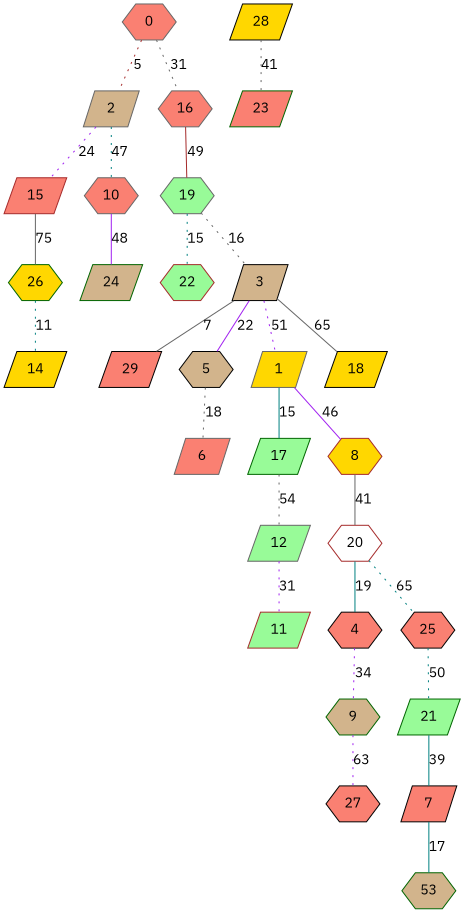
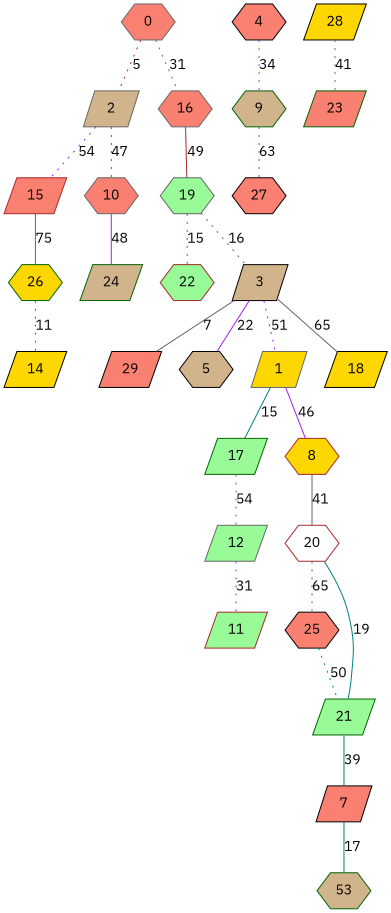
(87, 152) -> (87, 152)
(202, 456) -> none
(355, 587) -> (351, 627)
